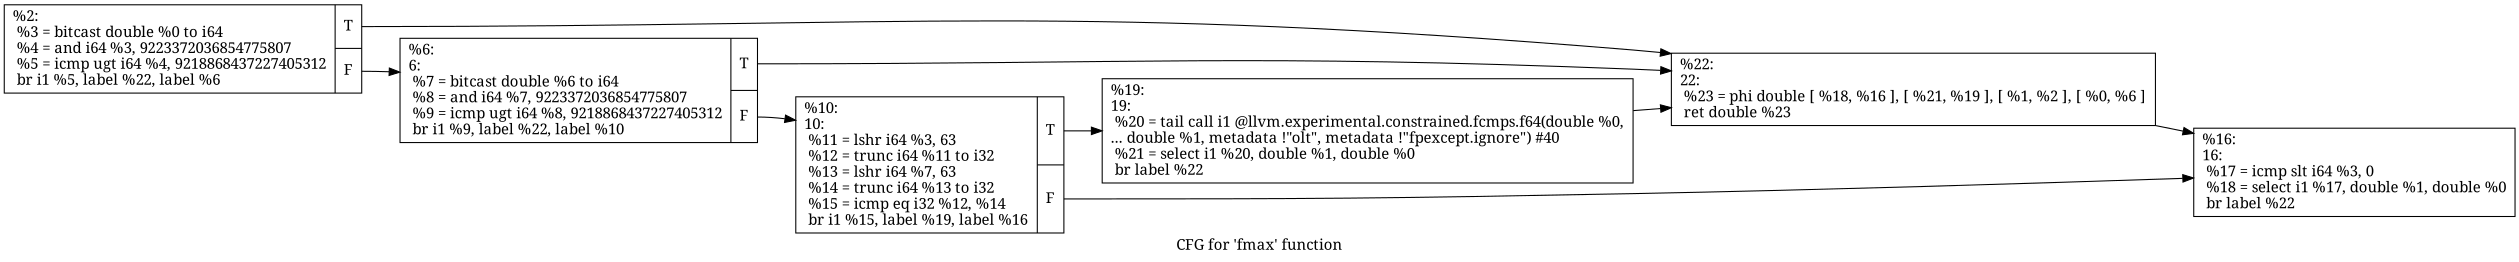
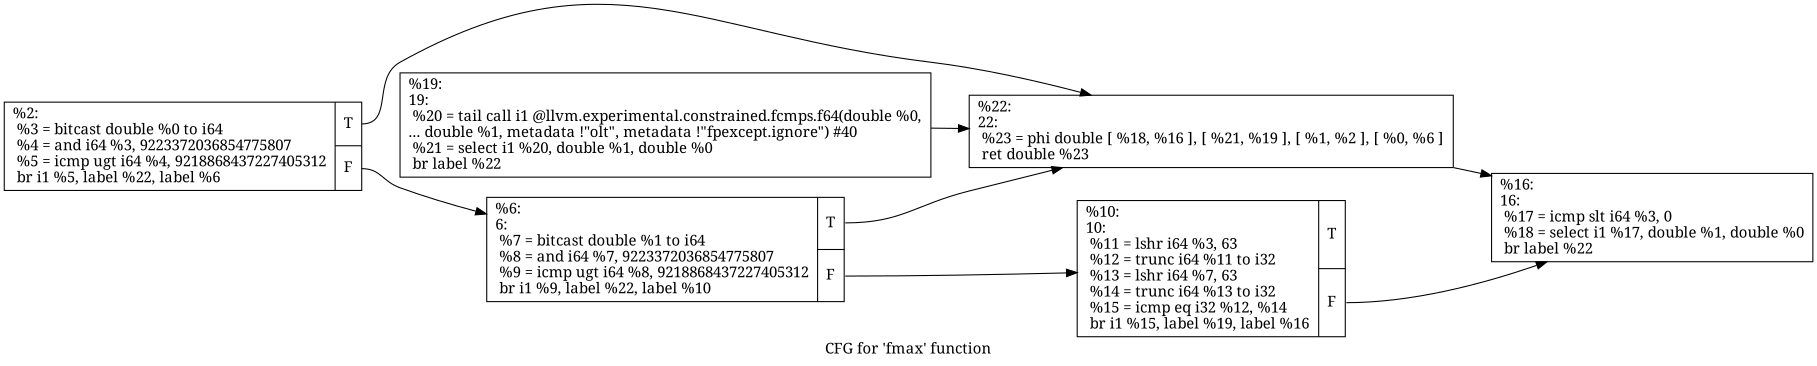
(514, 82) -> (601, 241)
(1078, 131) -> none
